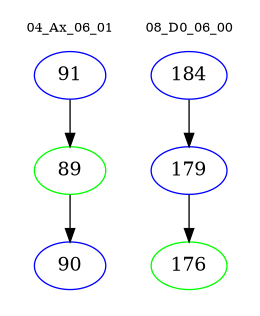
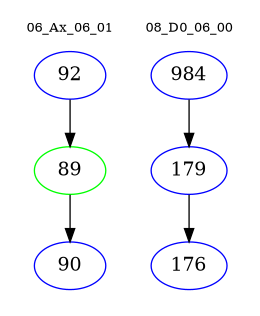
(70, 28) -> (70, 28)
(70, 75) -> (70, 75)
(189, 75) -> (189, 75)
(189, 266) -> (189, 266)
